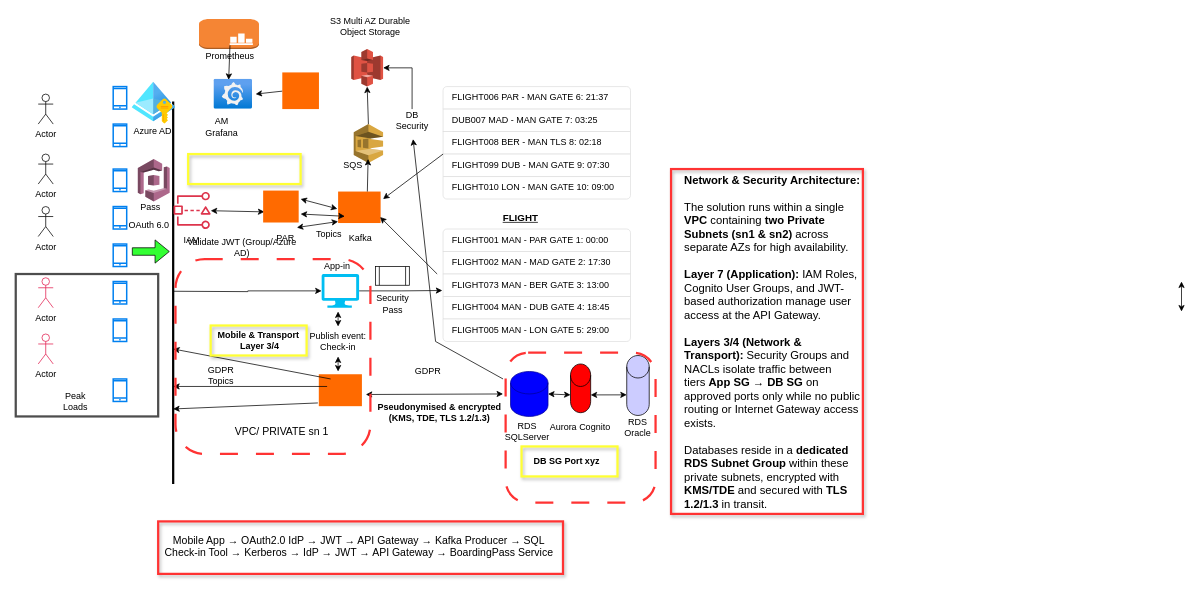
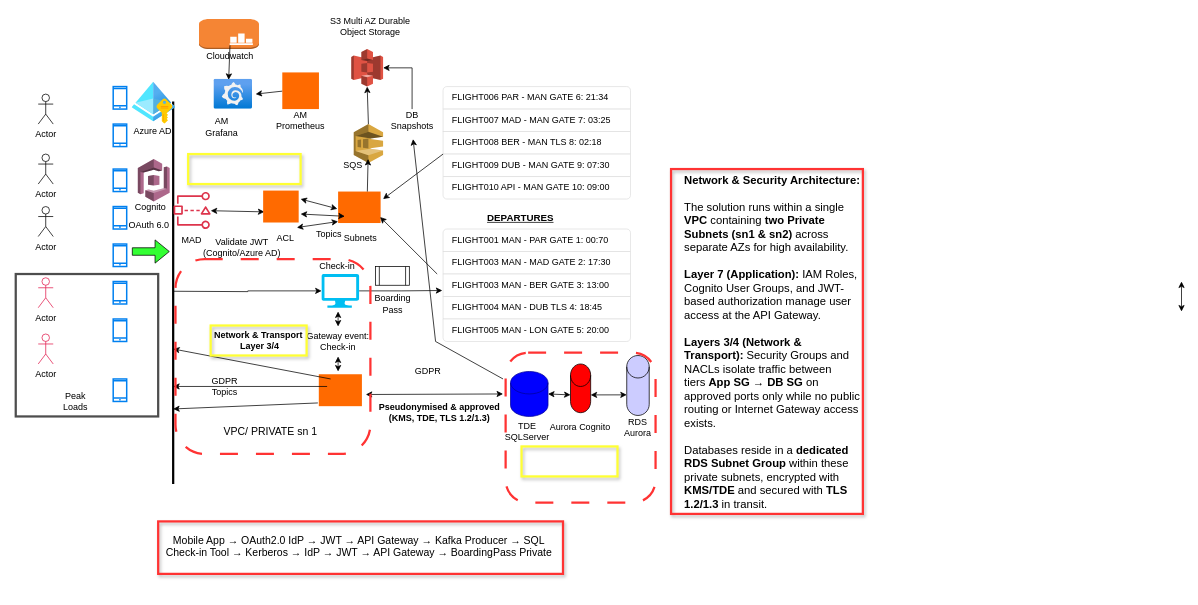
(230, 57) -> (230, 57)
(526, 98) -> (526, 98)
none -> (300, 120)
(412, 120) -> (412, 120)
(518, 120) -> (526, 120)
(526, 165) -> (526, 165)
(528, 188) -> (528, 188)
(150, 207) -> (150, 207)
(521, 218) -> (521, 218)
(285, 239) -> (285, 239)
(360, 239) -> (360, 239)
(192, 240) -> (192, 240)
(526, 240) -> (526, 240)
(242, 248) -> (242, 248)
(526, 263) -> (526, 263)
(337, 267) -> (337, 267)
(526, 285) -> (526, 285)
(393, 304) -> (393, 304)
(526, 308) -> (523, 308)
(526, 330) -> (526, 330)
(258, 341) -> (258, 341)
(338, 342) -> (338, 342)
(221, 375) -> (225, 387)
(440, 413) -> (440, 413)
(638, 428) -> (638, 428)
(282, 432) -> (270, 432)
(527, 432) -> (527, 432)
(566, 462) -> none
(359, 552) -> (359, 552)
